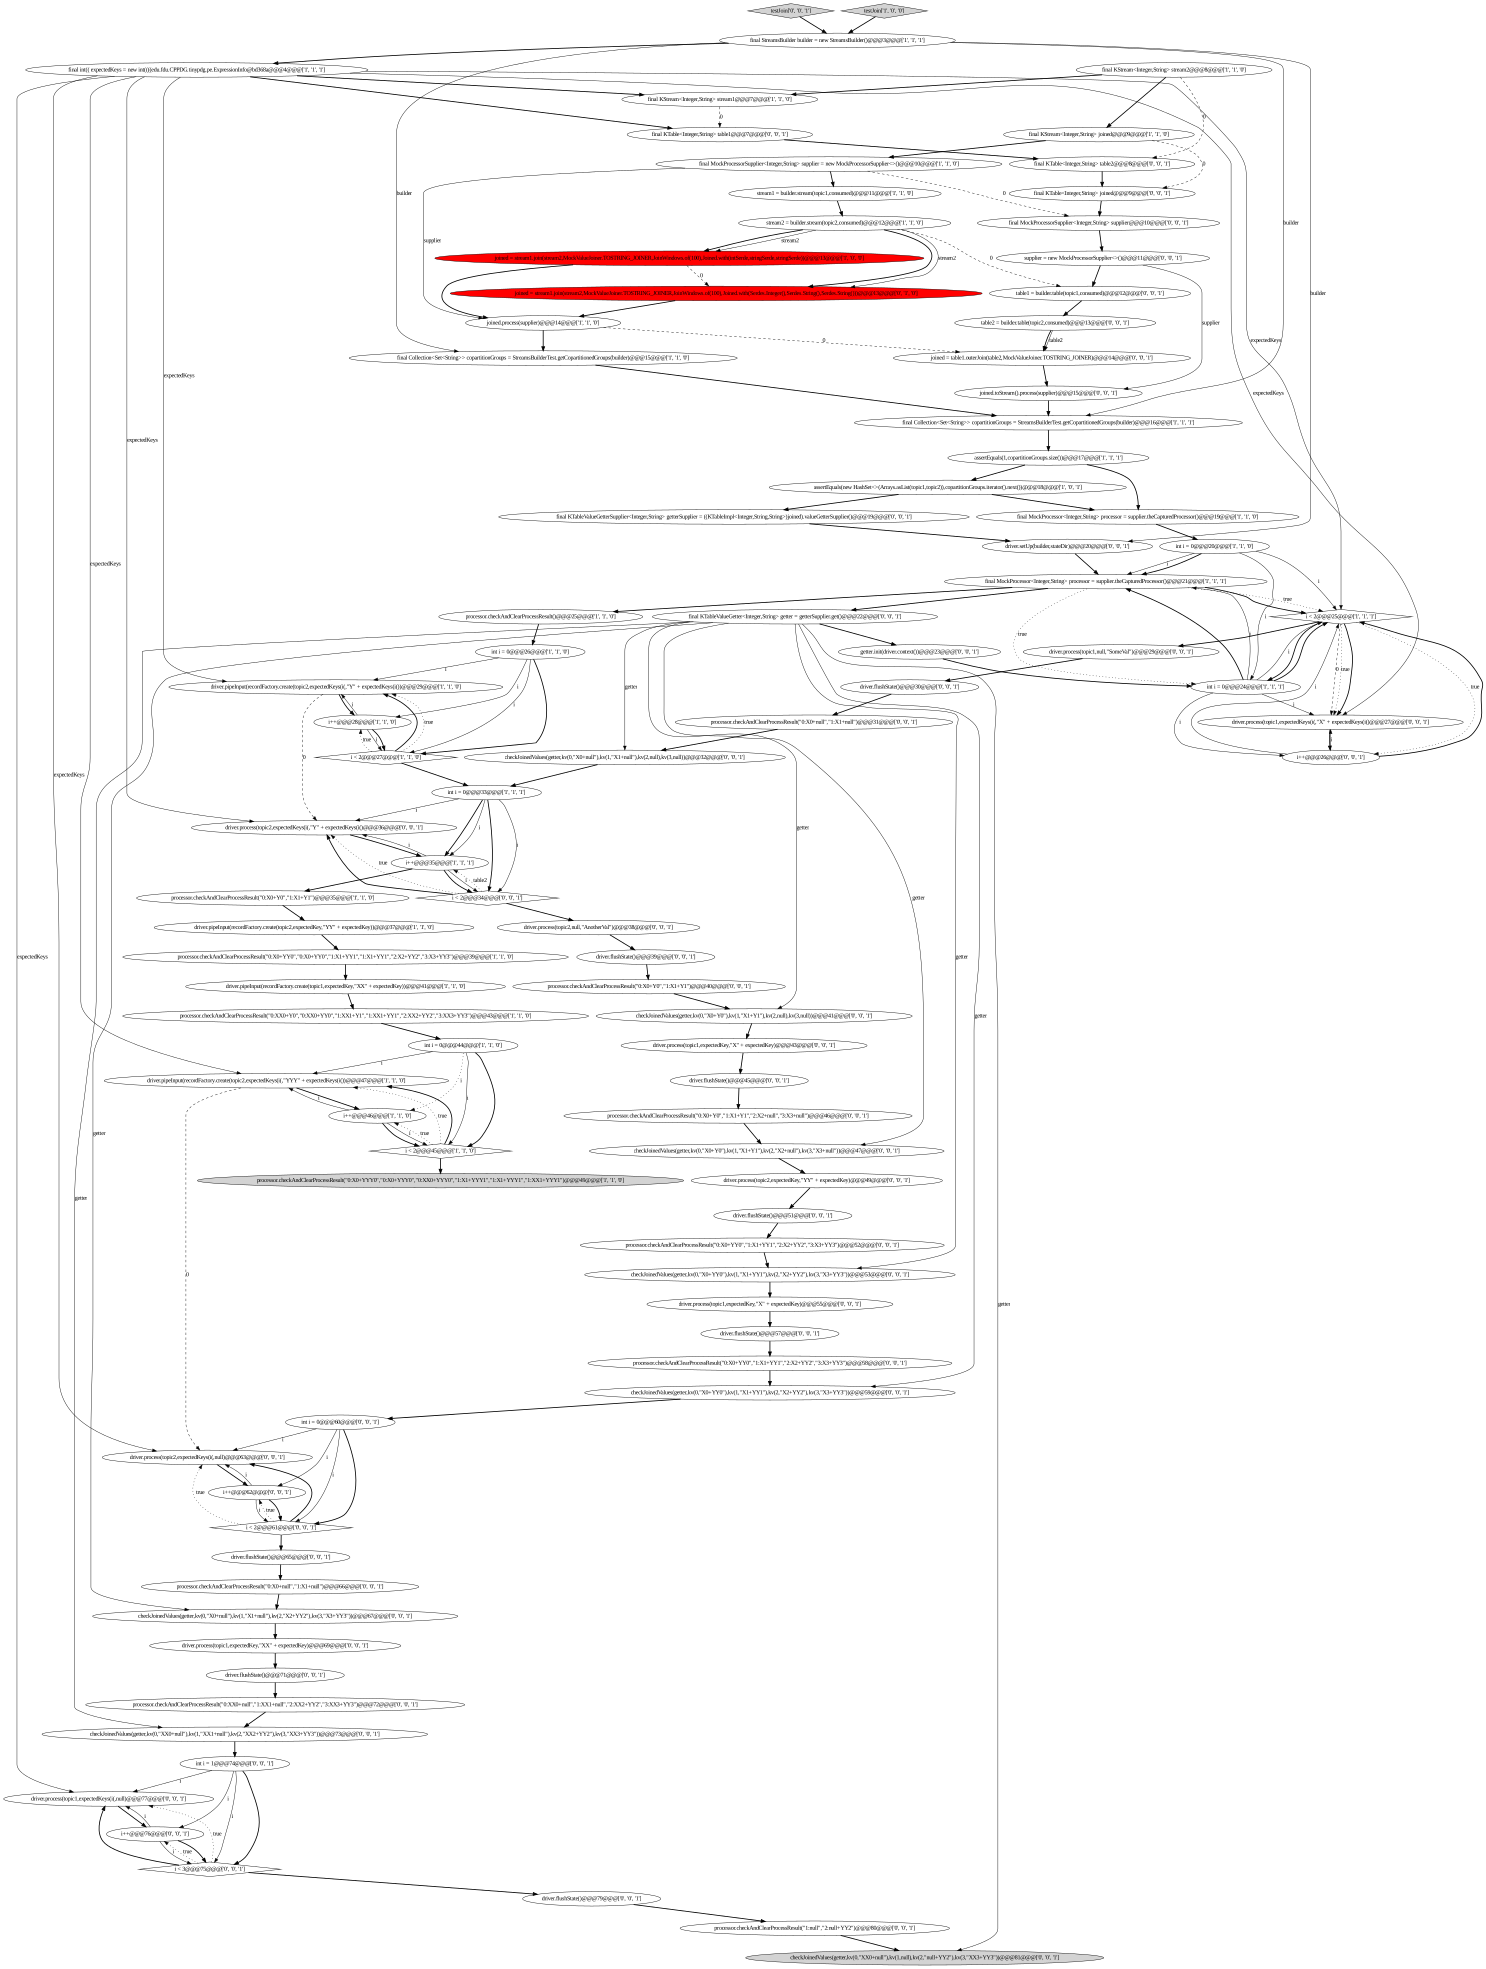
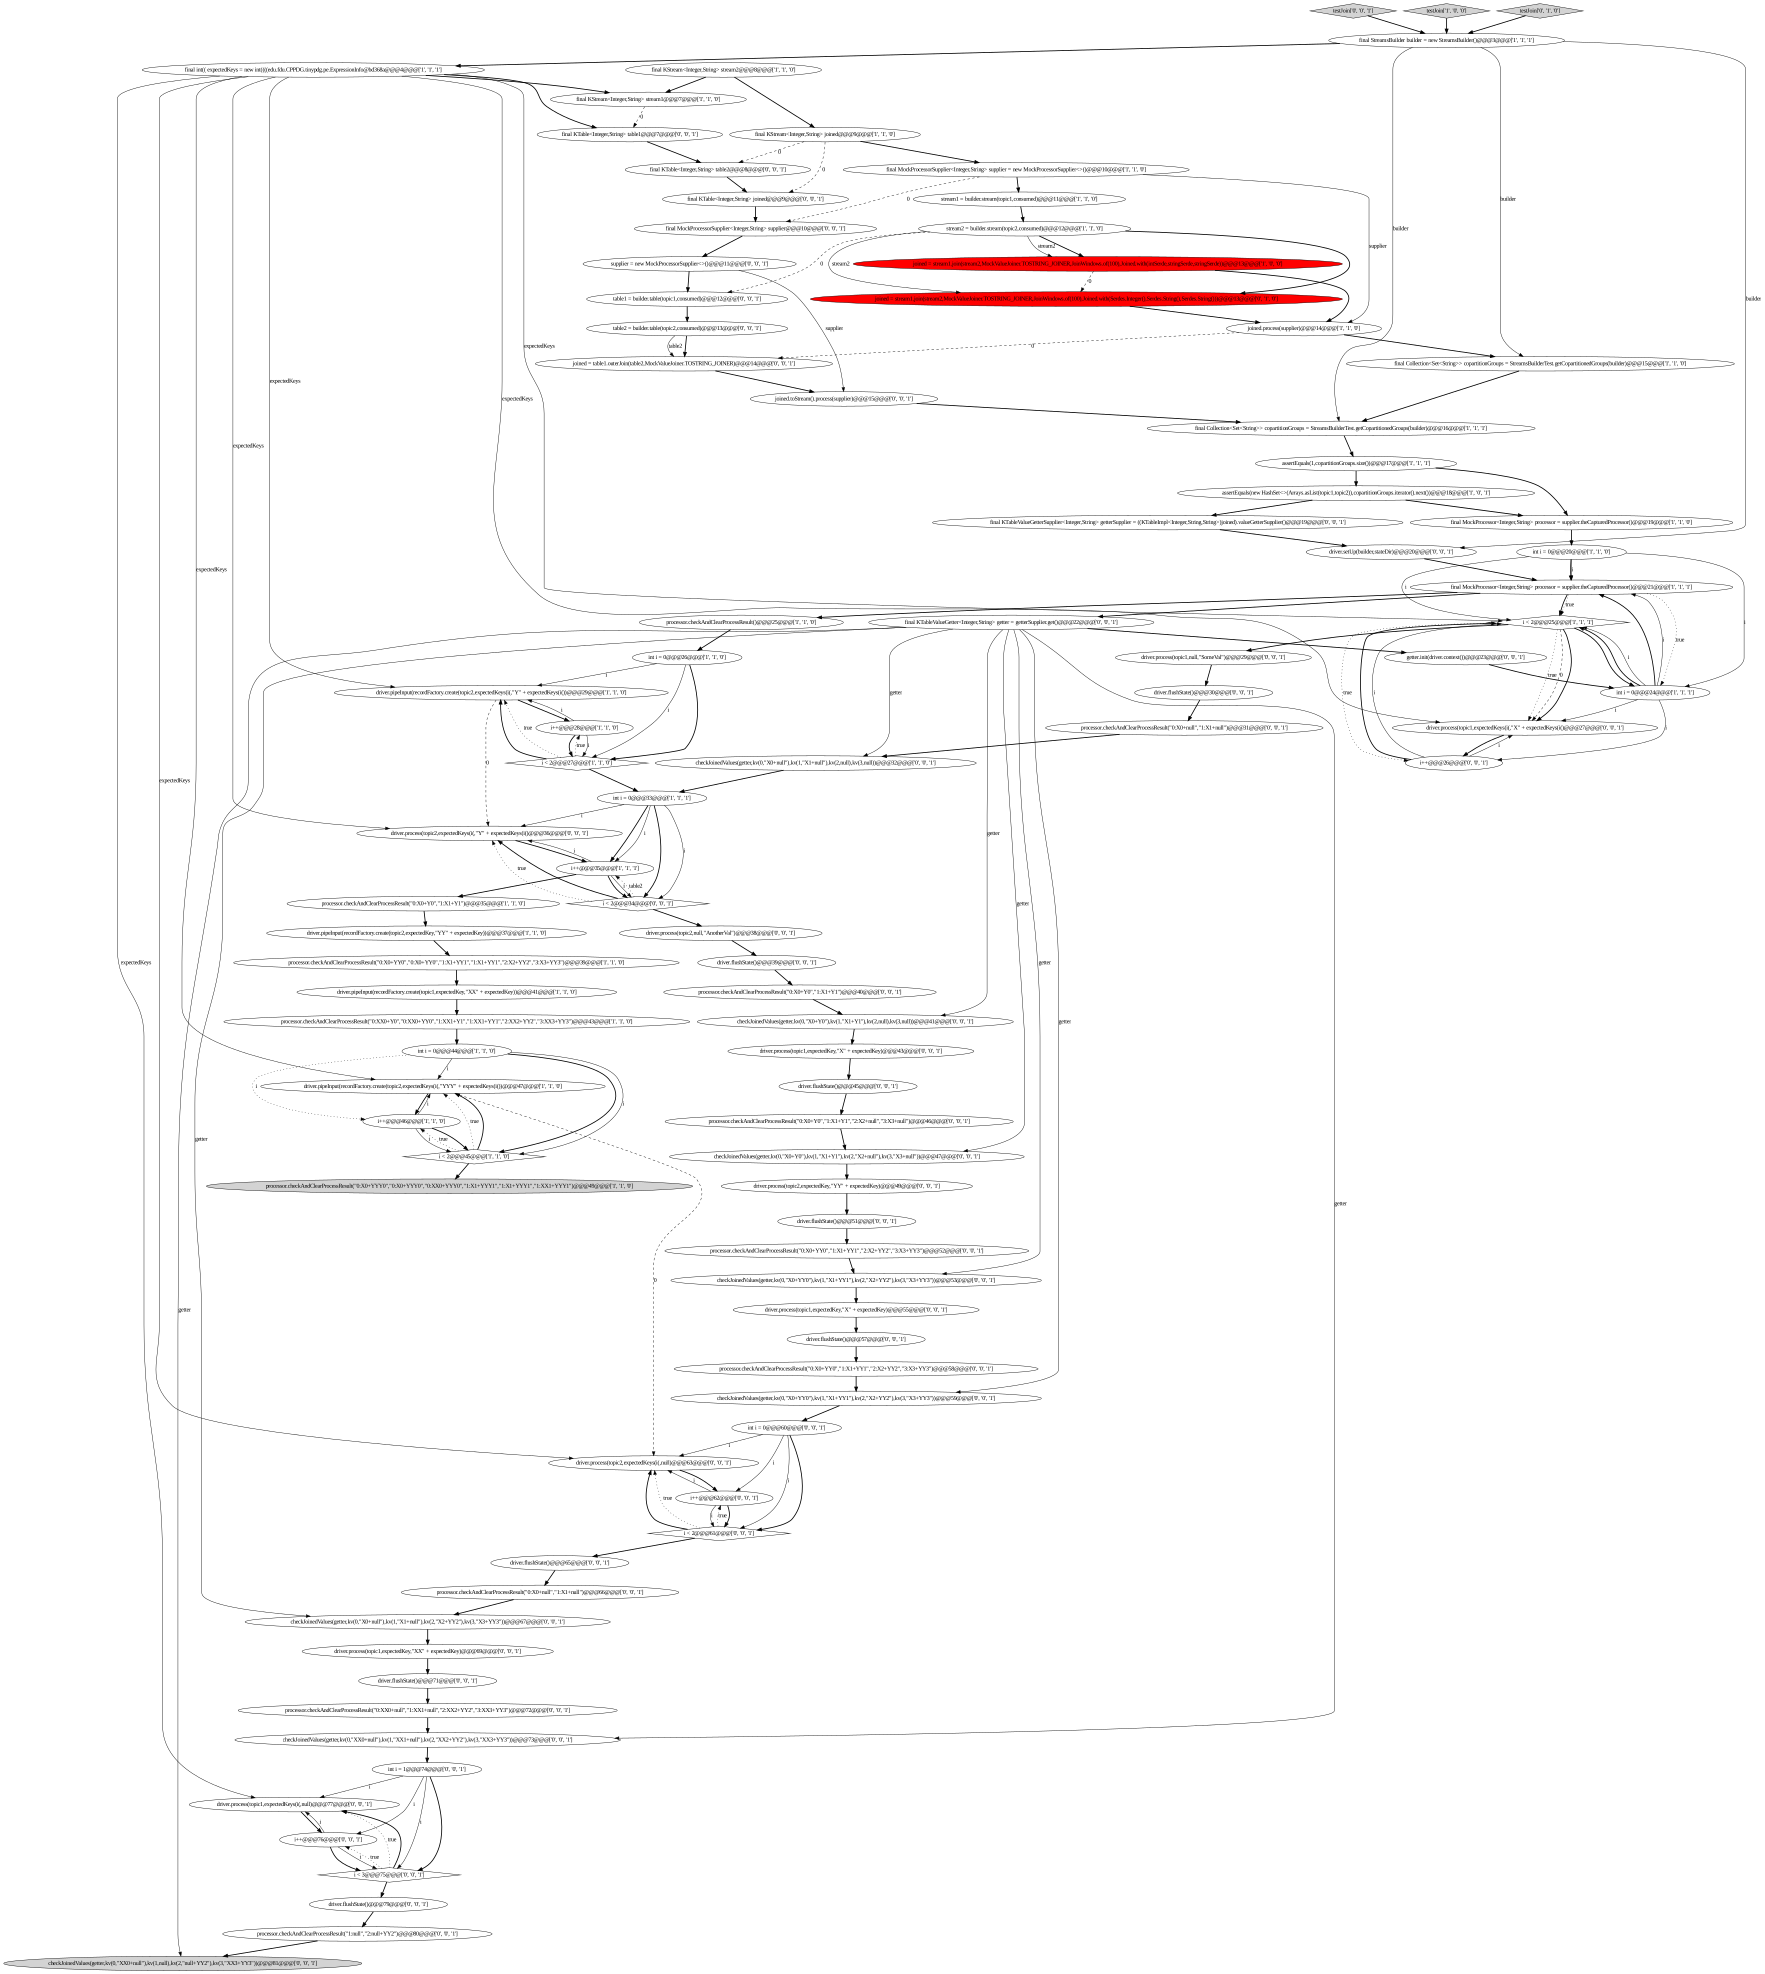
none -> (1540, 11)
(1203, 126) -> (773, 152)
(474, 704) -> none
